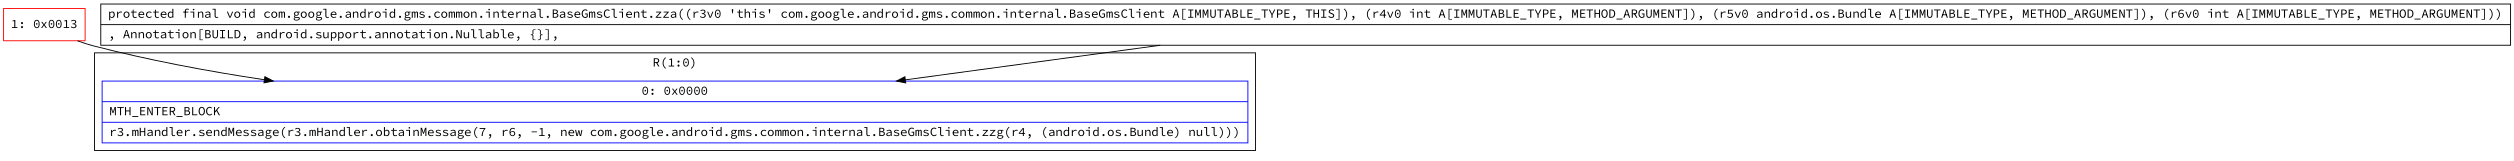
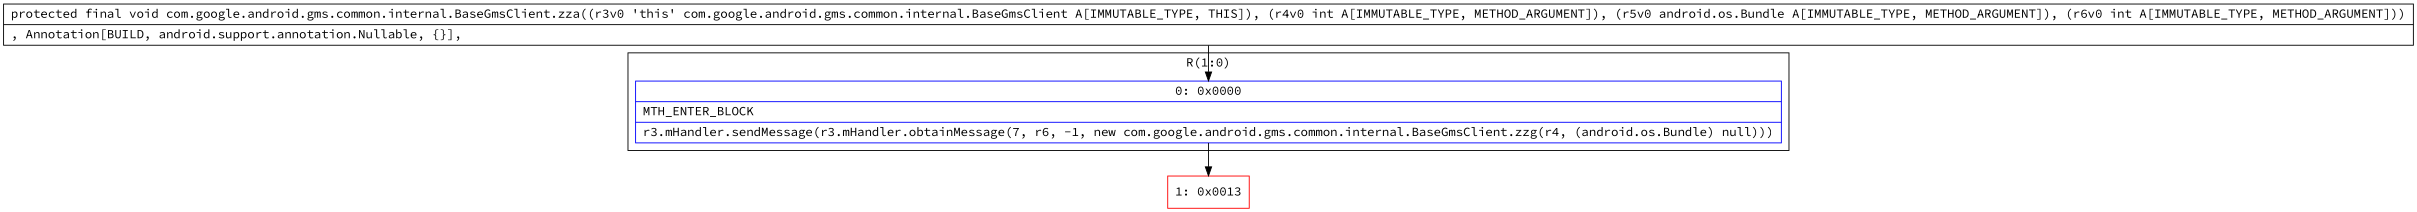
(170, 63) -> (1208, 156)
